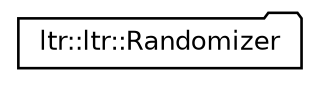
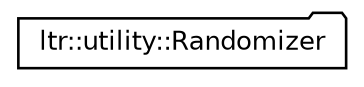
(160, 43) -> (182, 43)
